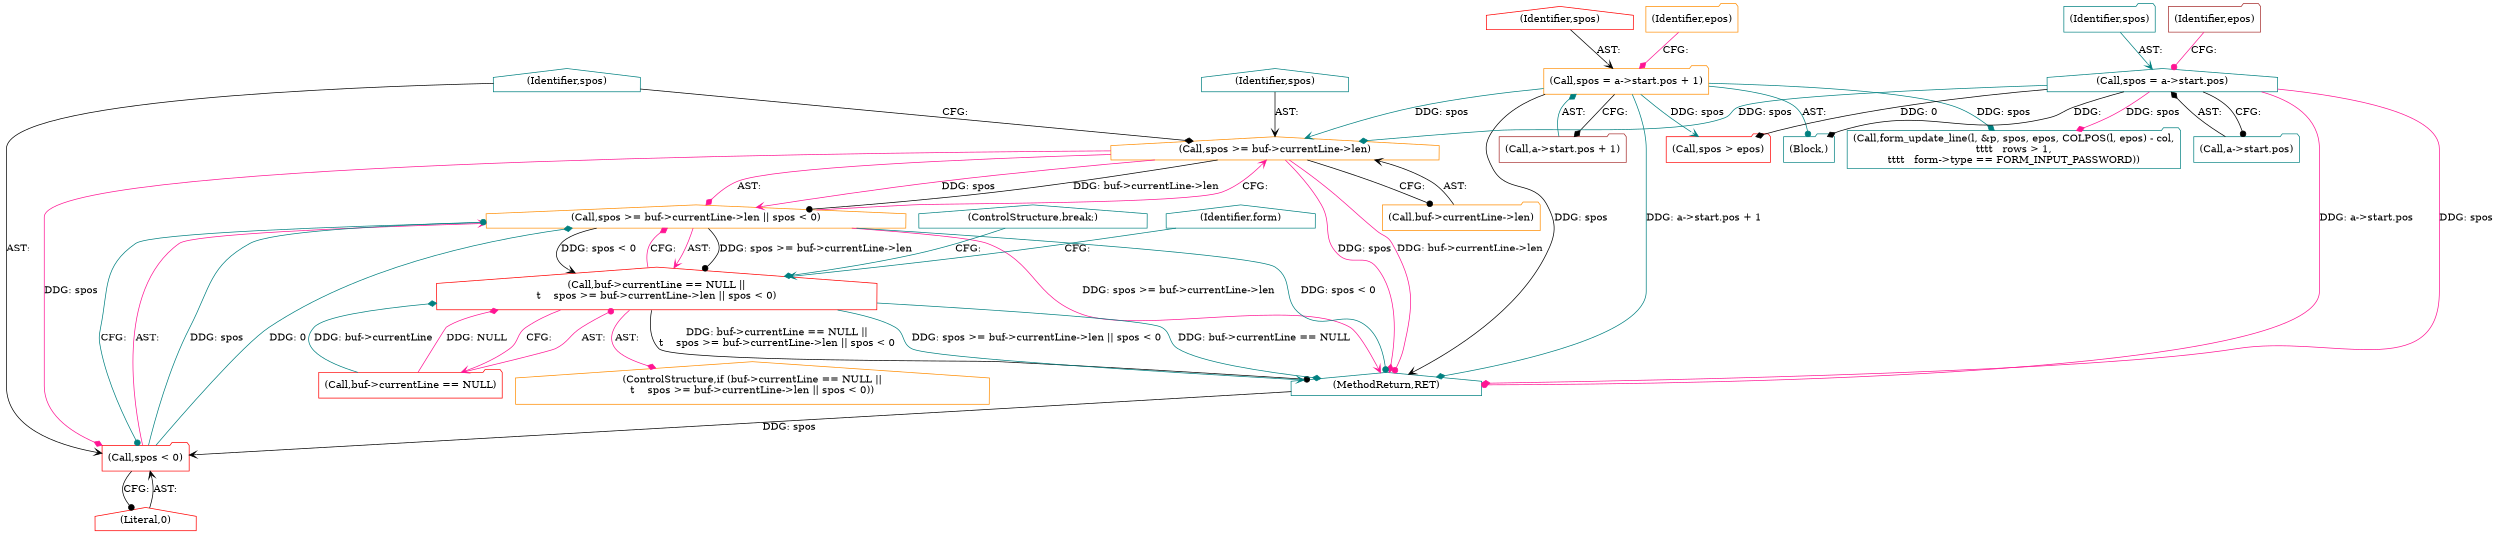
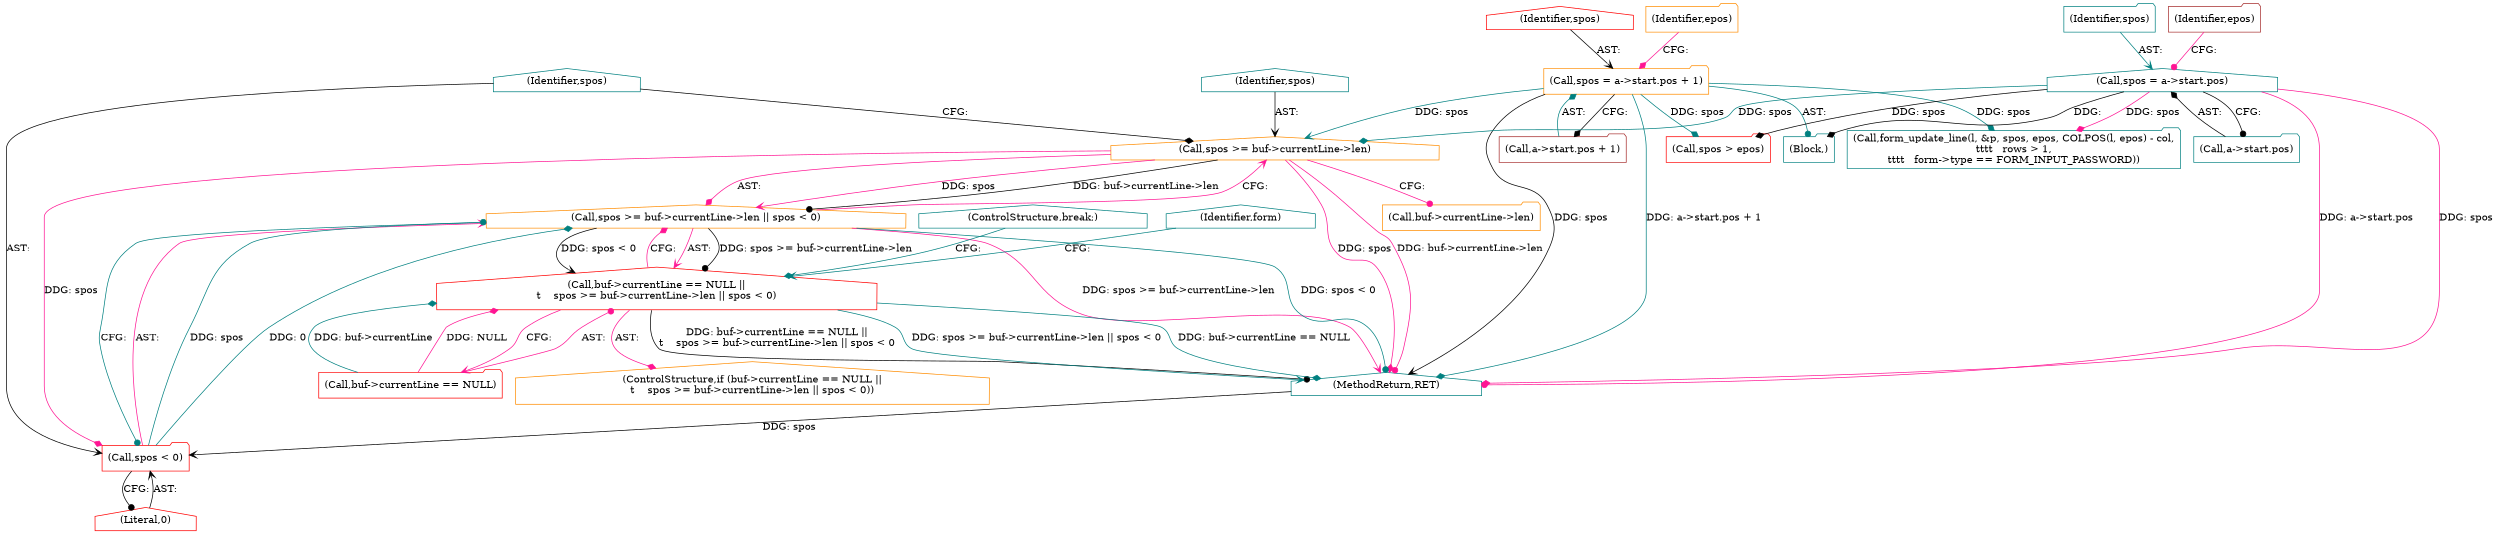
(1919, 112) -> (1919, 112)
(1665, 114) -> (1665, 114)
(1422, 177) -> none
(1368, 180) -> (1368, 180)
